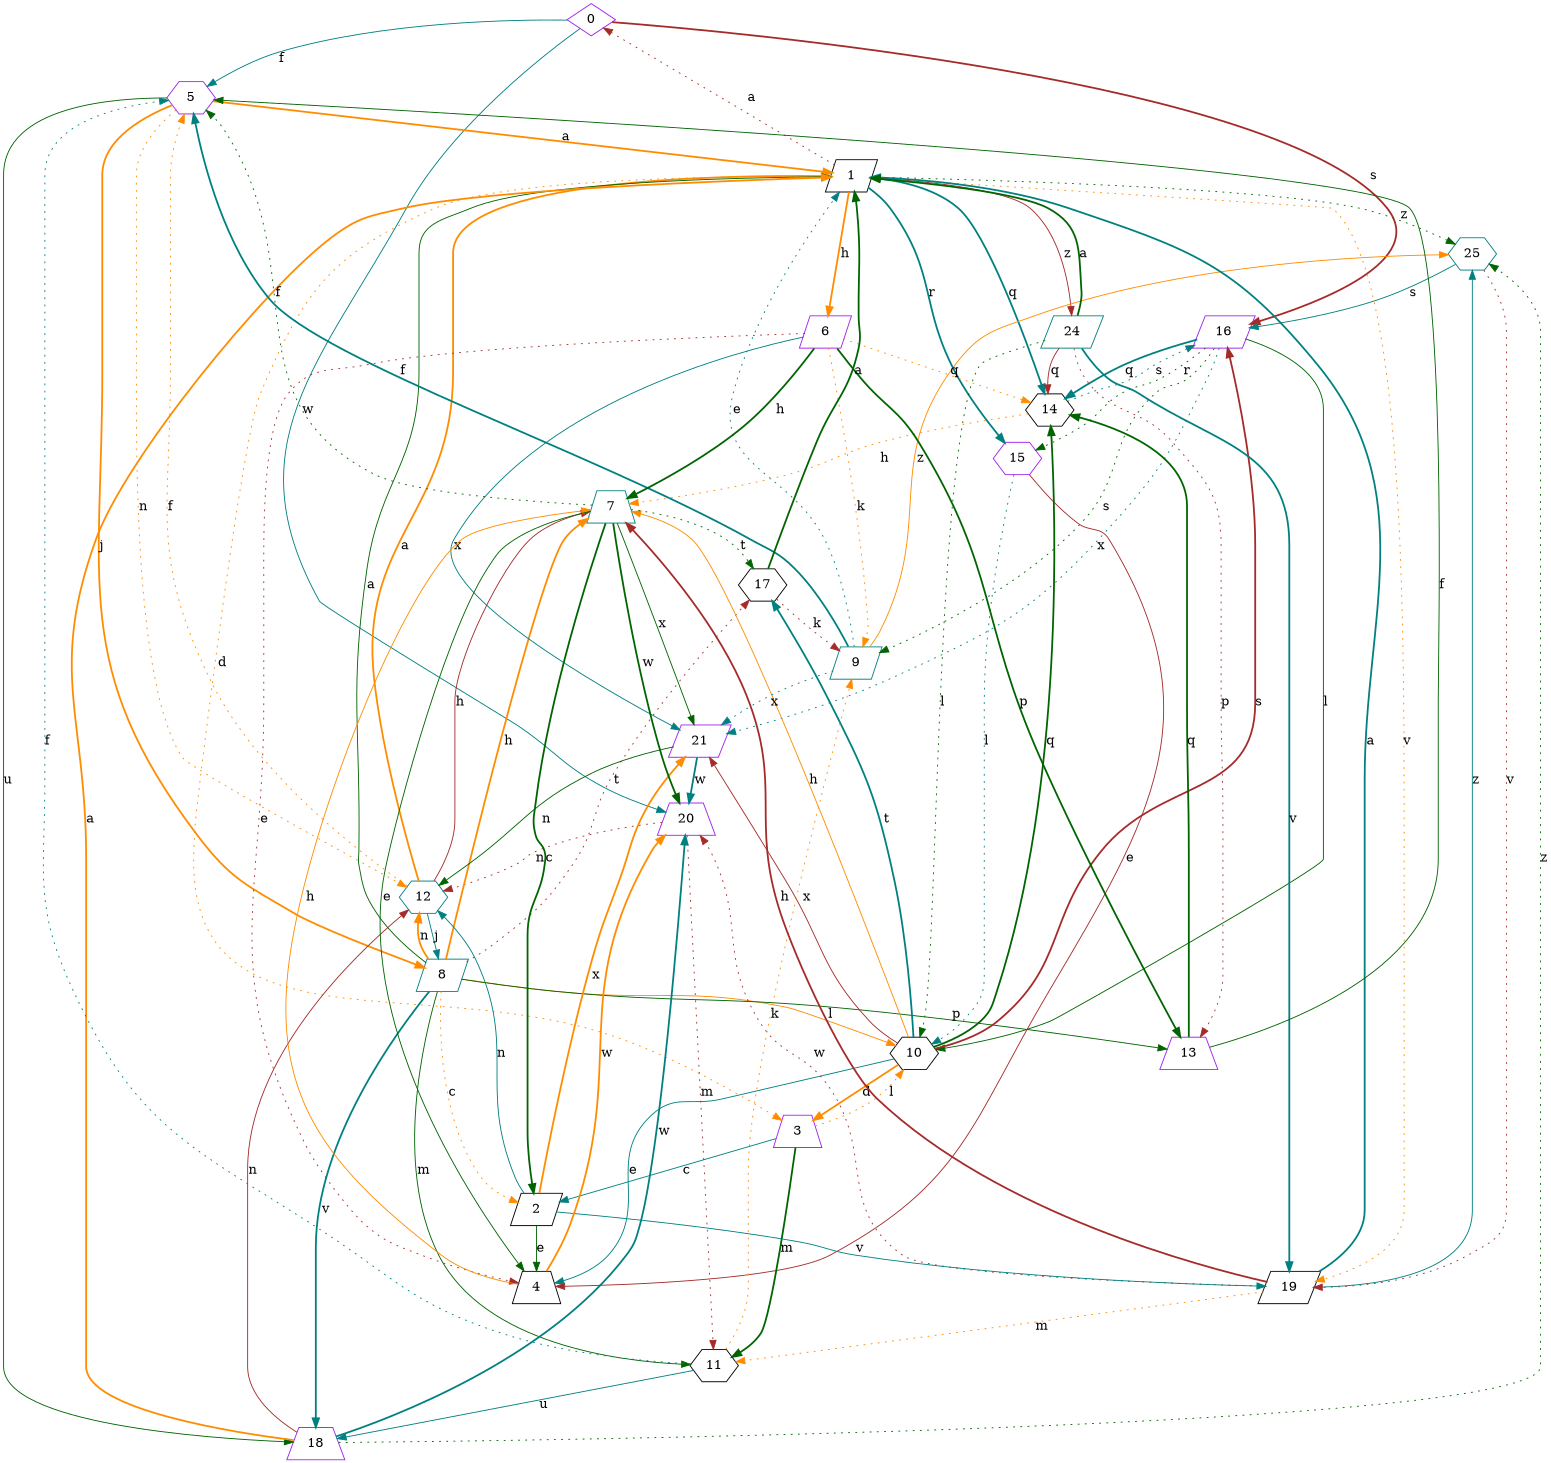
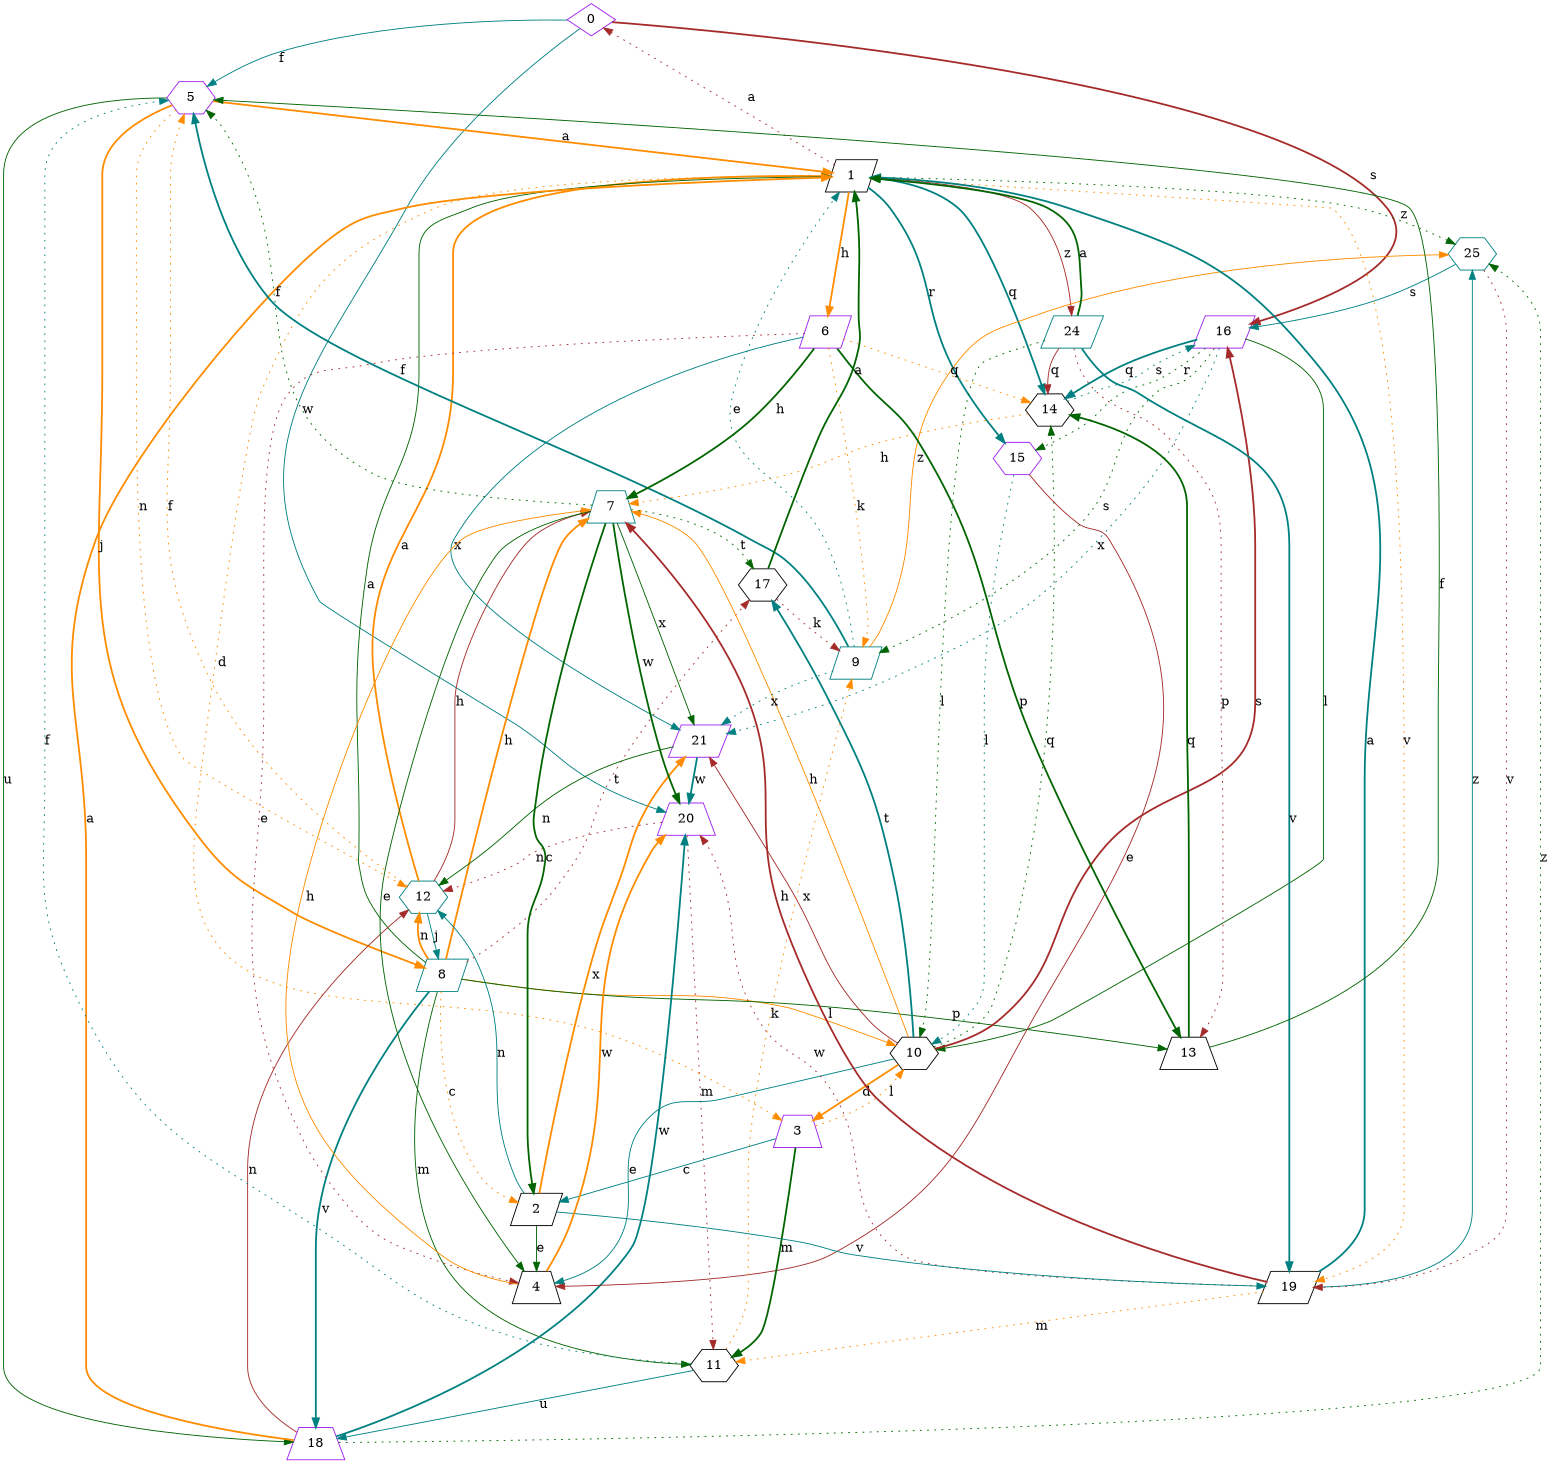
(1041, 776) -> (1041, 776)
(1189, 1053) -> (1189, 1053)
